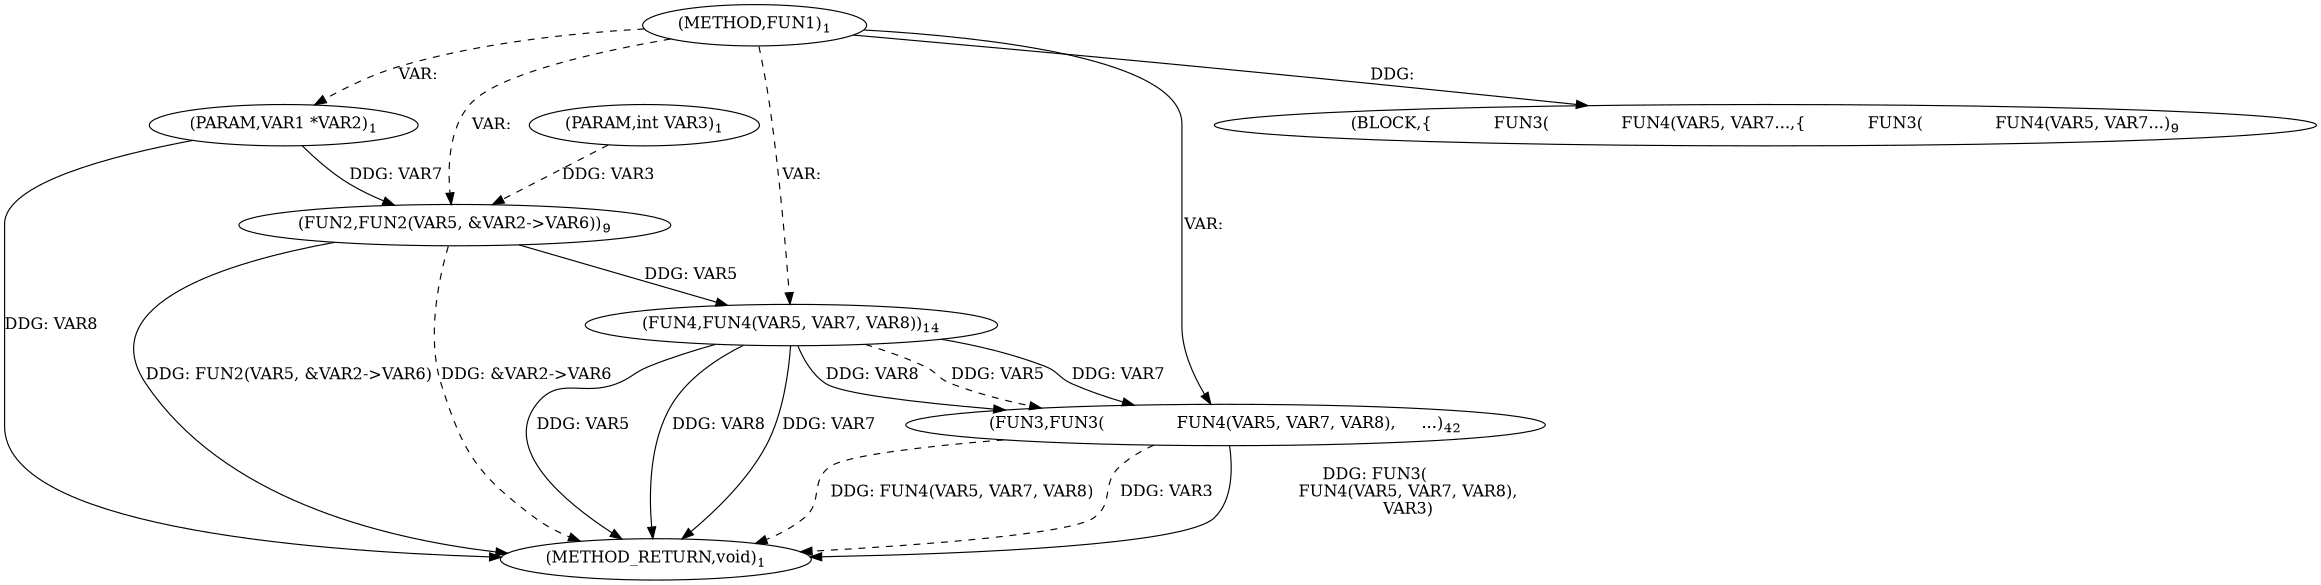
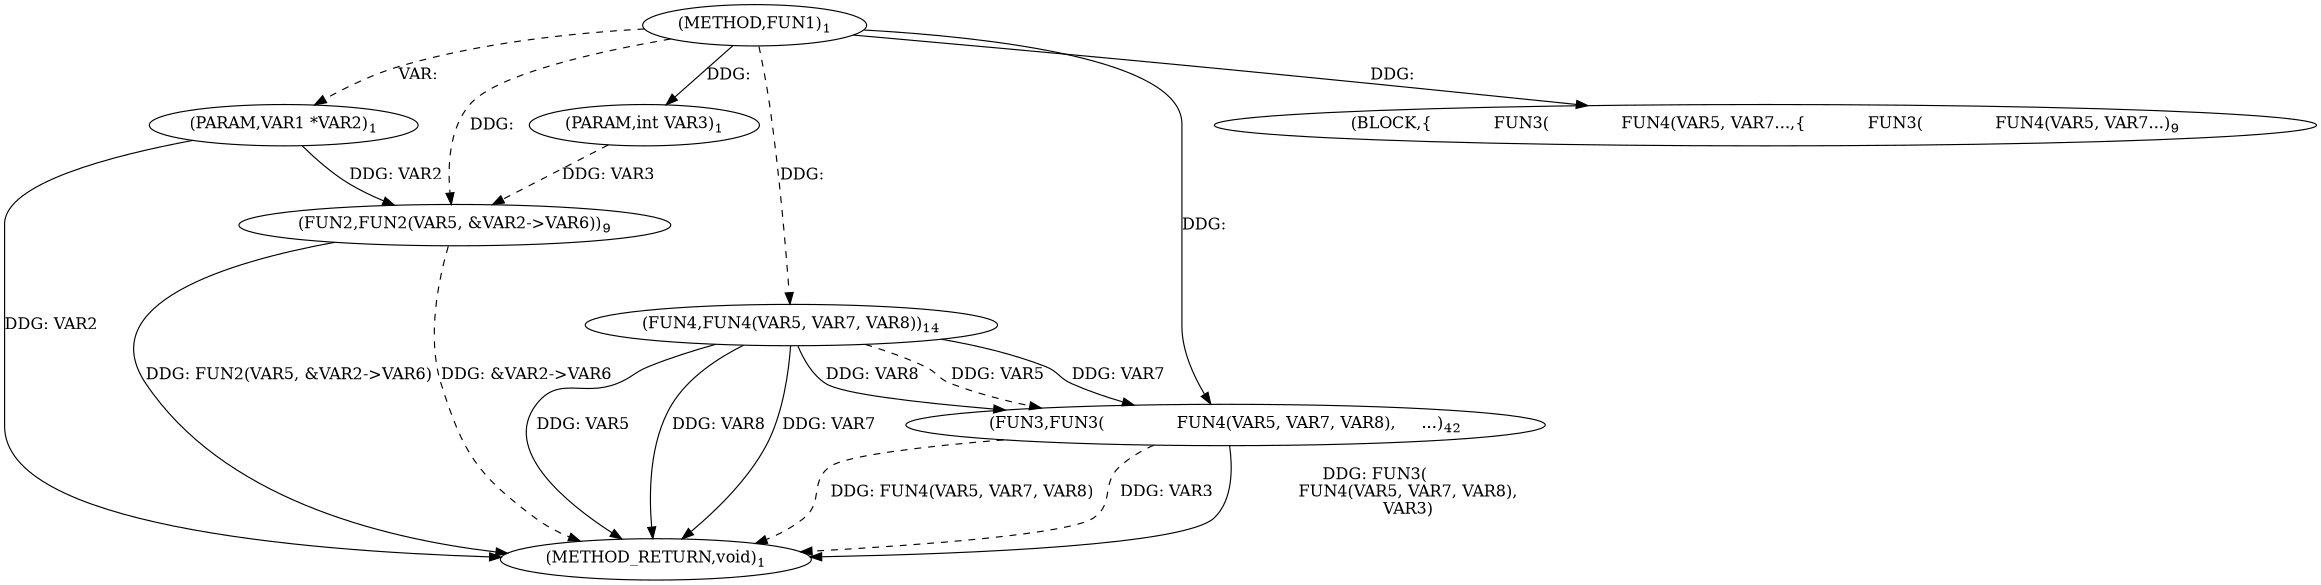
none -> (704, 71)
(494, 125) -> (494, 125)
(396, 175) -> (396, 175)
(805, 175) -> (805, 175)
(1207, 225) -> (1207, 225)
(618, 274) -> none
(52, 325) -> (52, 325)
